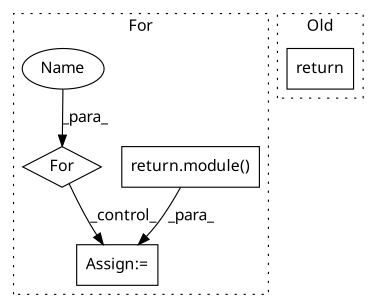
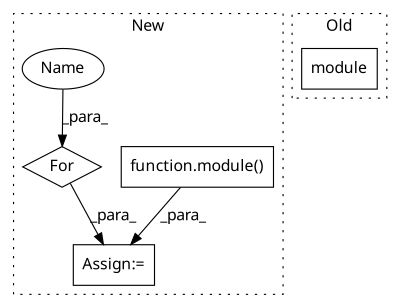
(141, 27) -> (148, 27)
(320, 69) -> (339, 69)
(191, 167) -> (197, 167)
(123, 216) -> (113, 216)
